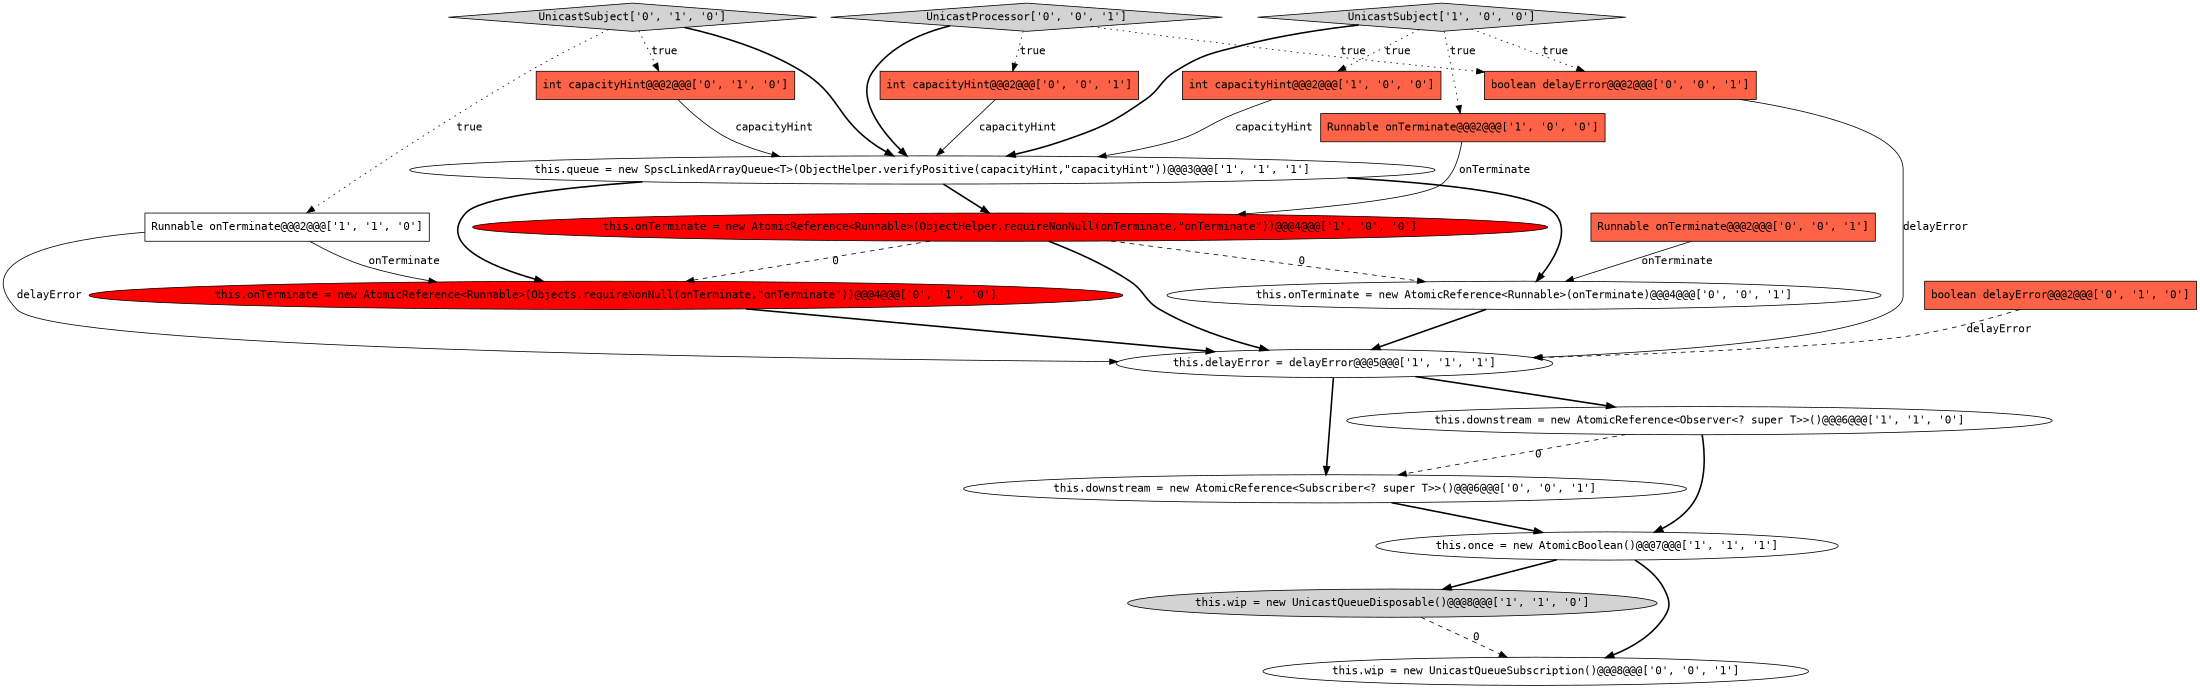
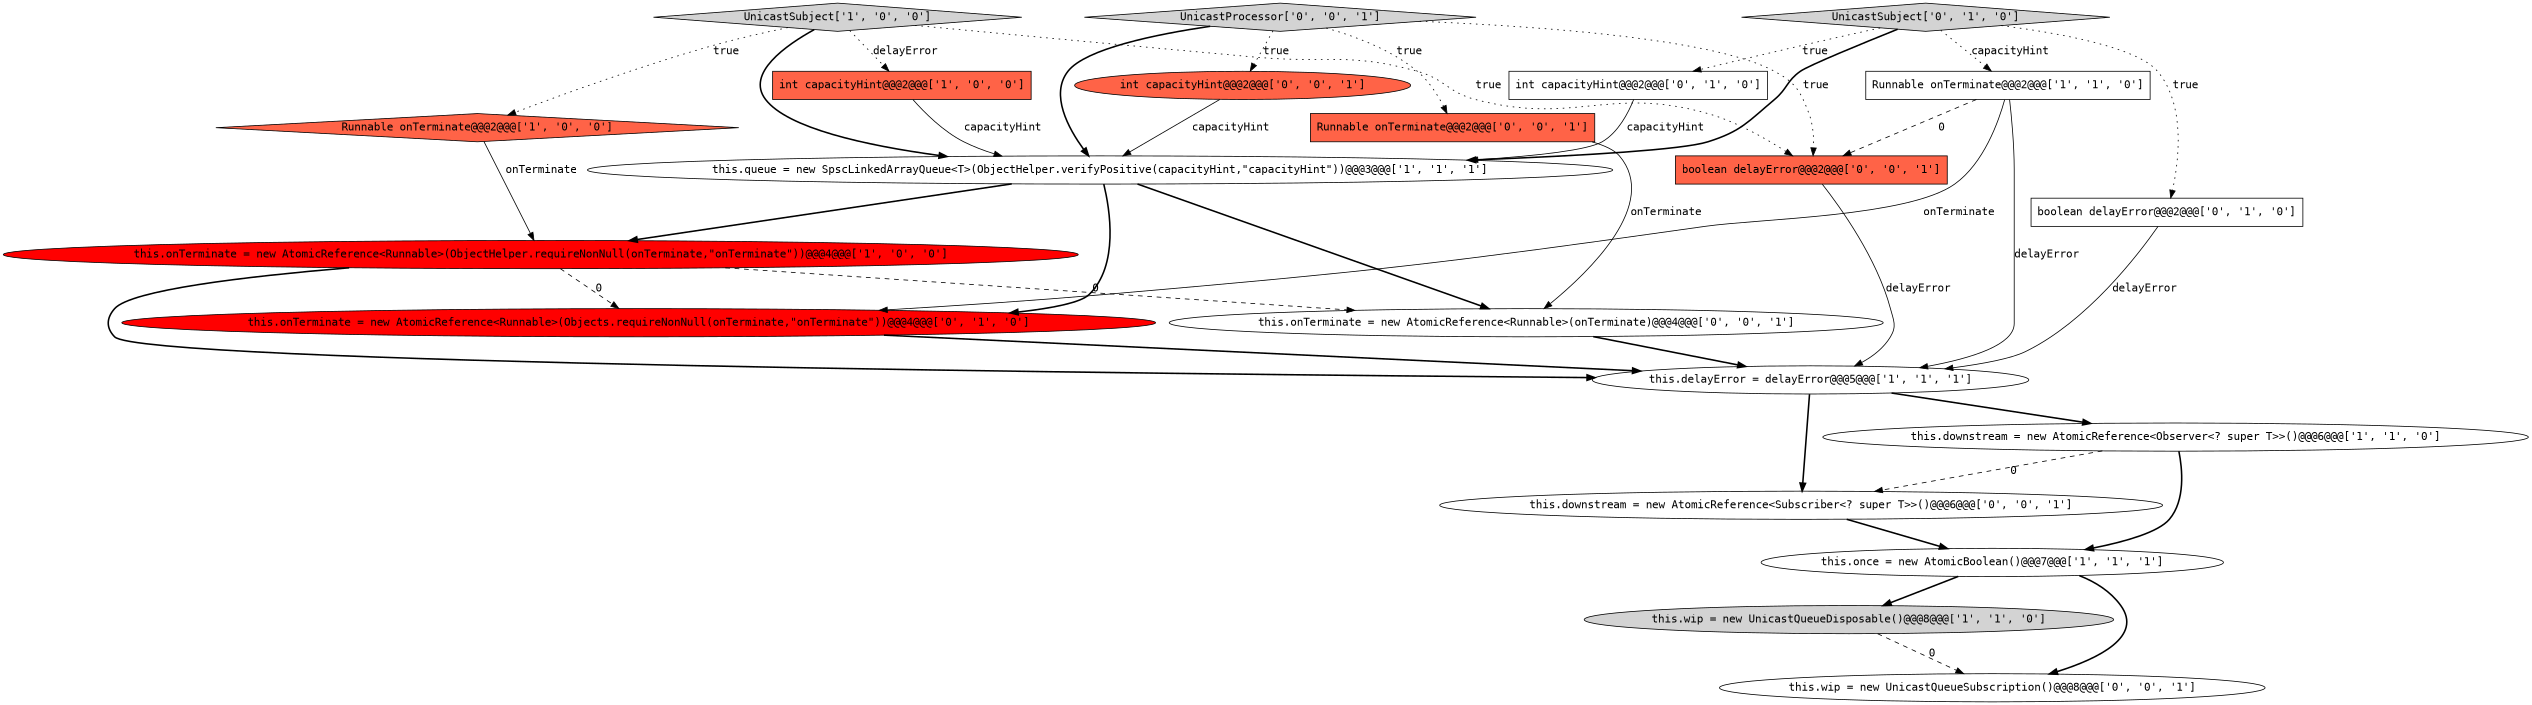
(1398, 51) -> (905, 51)
none -> (1394, 55)
none -> (2141, 59)
(665, 85) -> (1638, 85)
(1009, 85) -> (1243, 85)
none -> (1913, 126)
(470, 128) -> (2010, 51)
(1463, 128) -> (477, 128)
(2061, 295) -> (2167, 212)
(1783, 347) -> (2071, 322)
